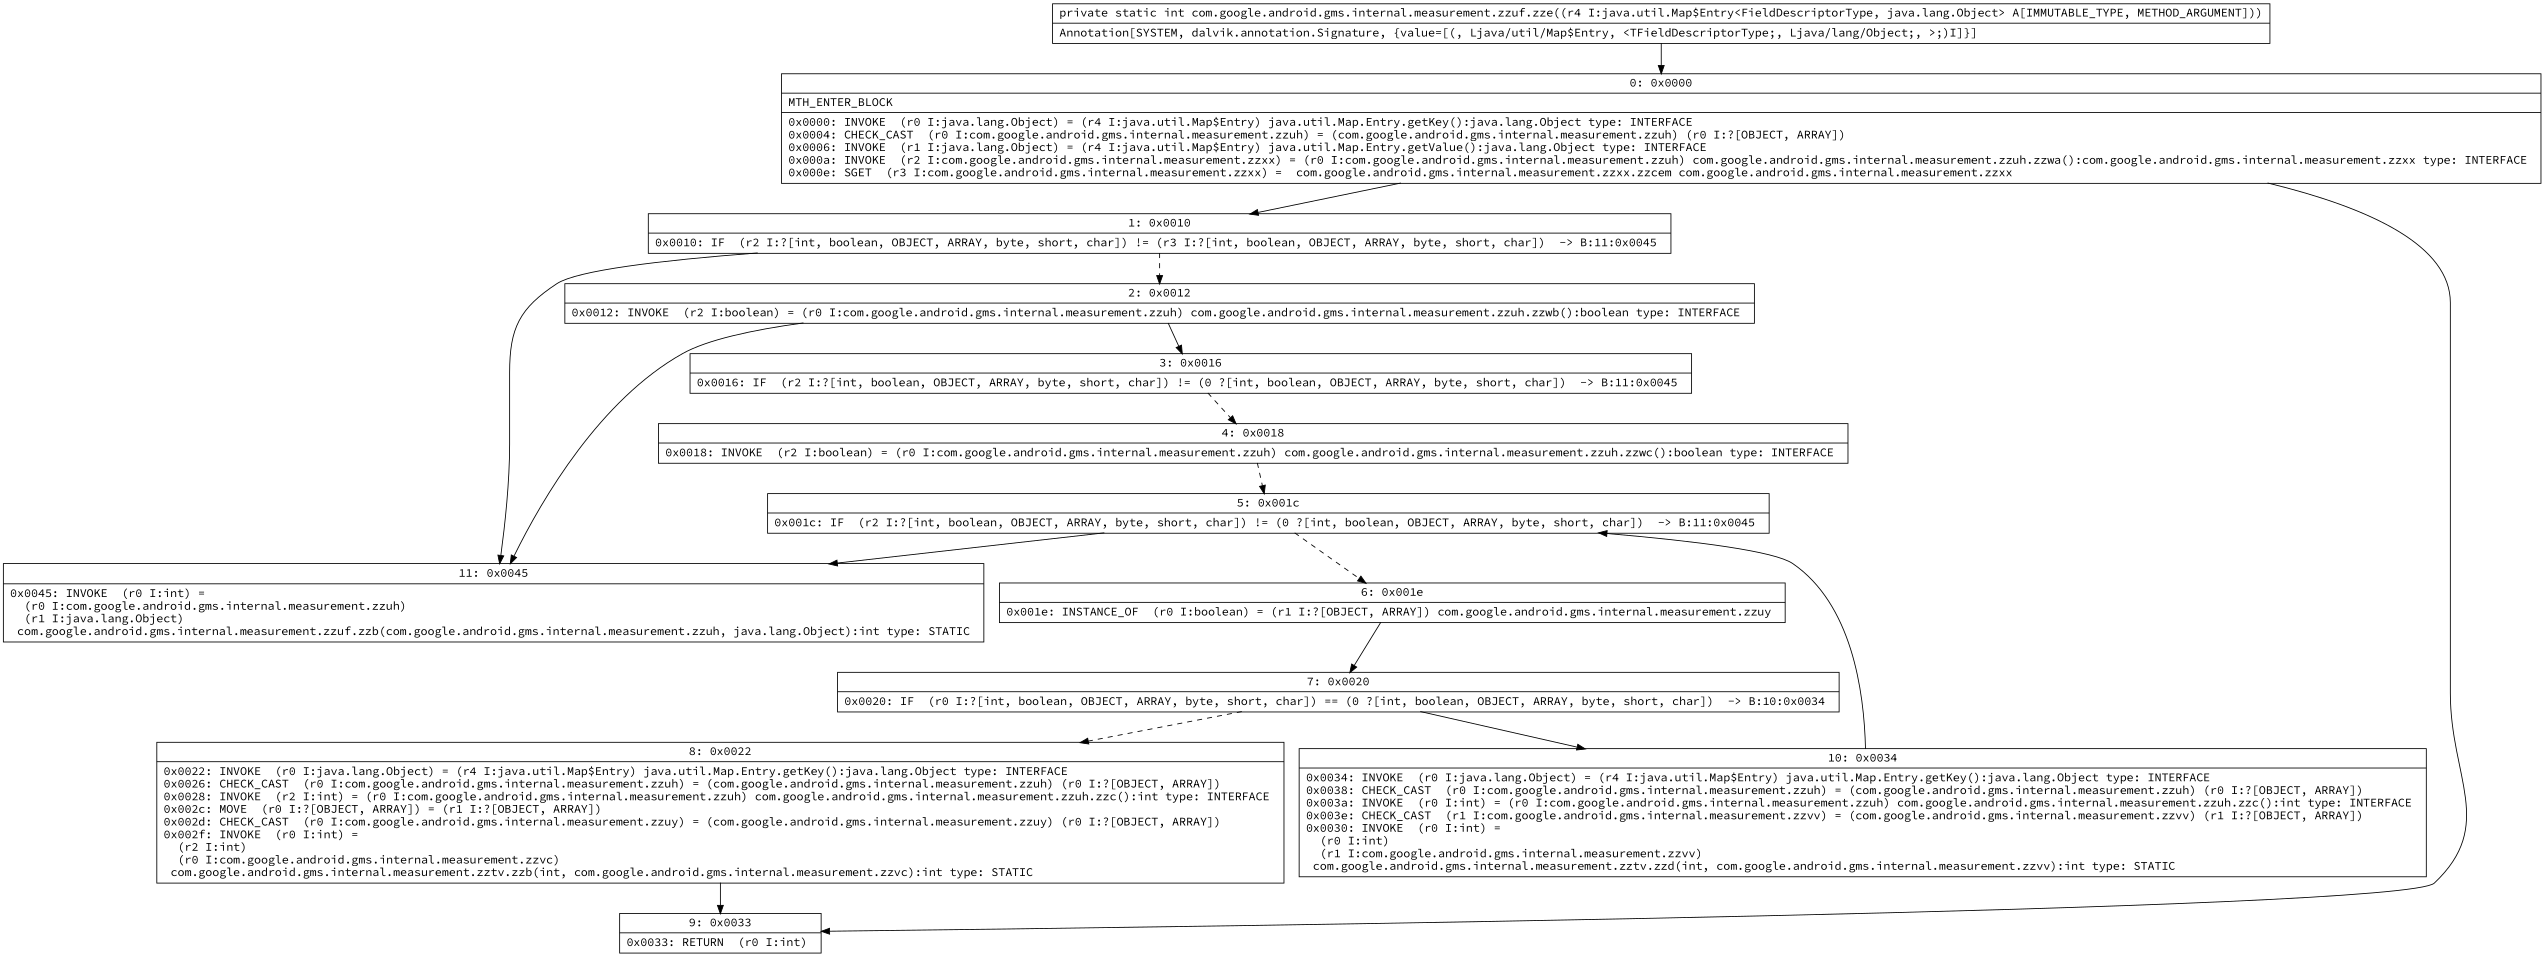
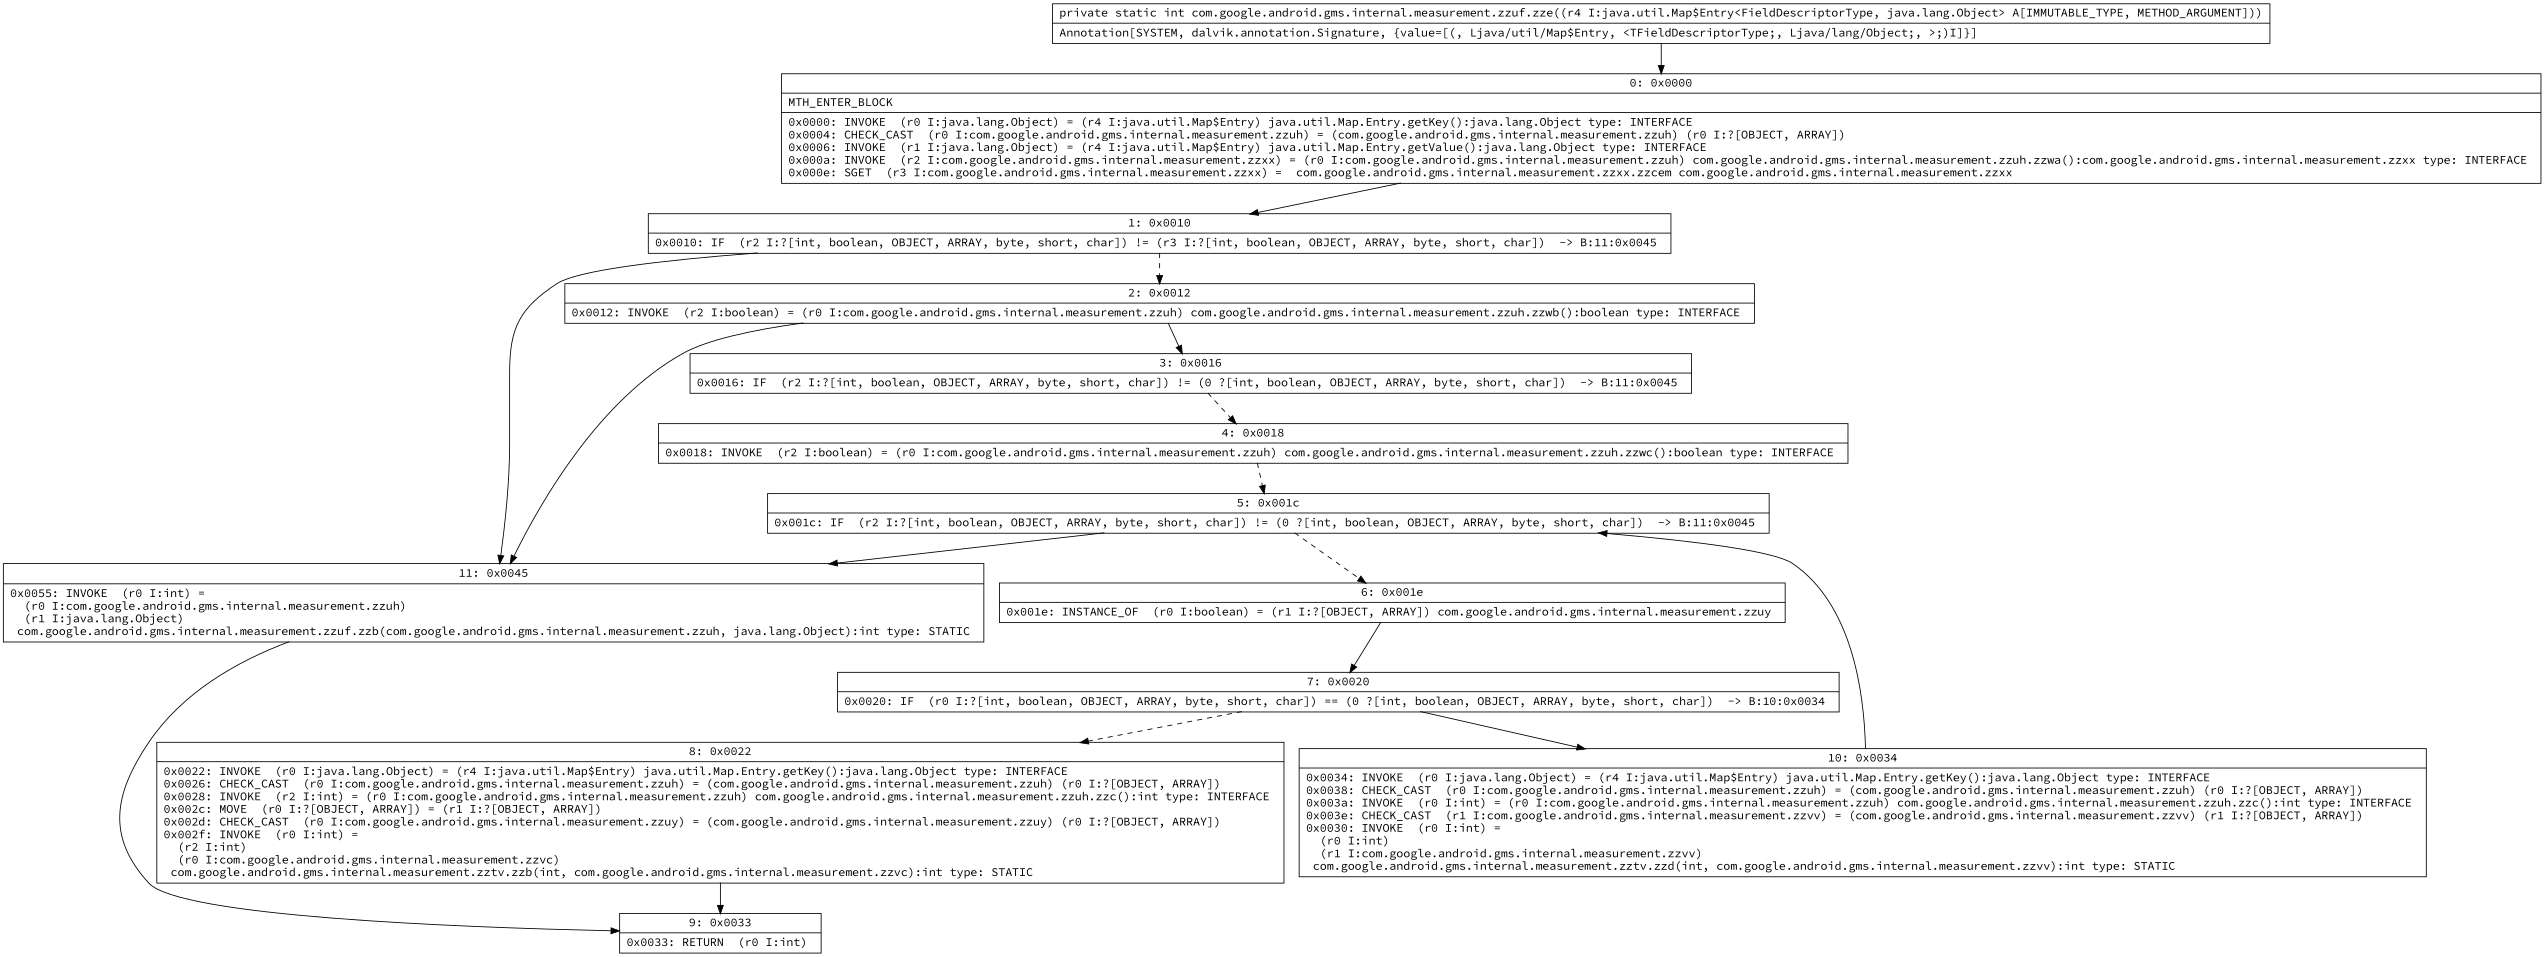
(111, 594) -> (111, 594)
(2044, 908) -> (213, 904)
